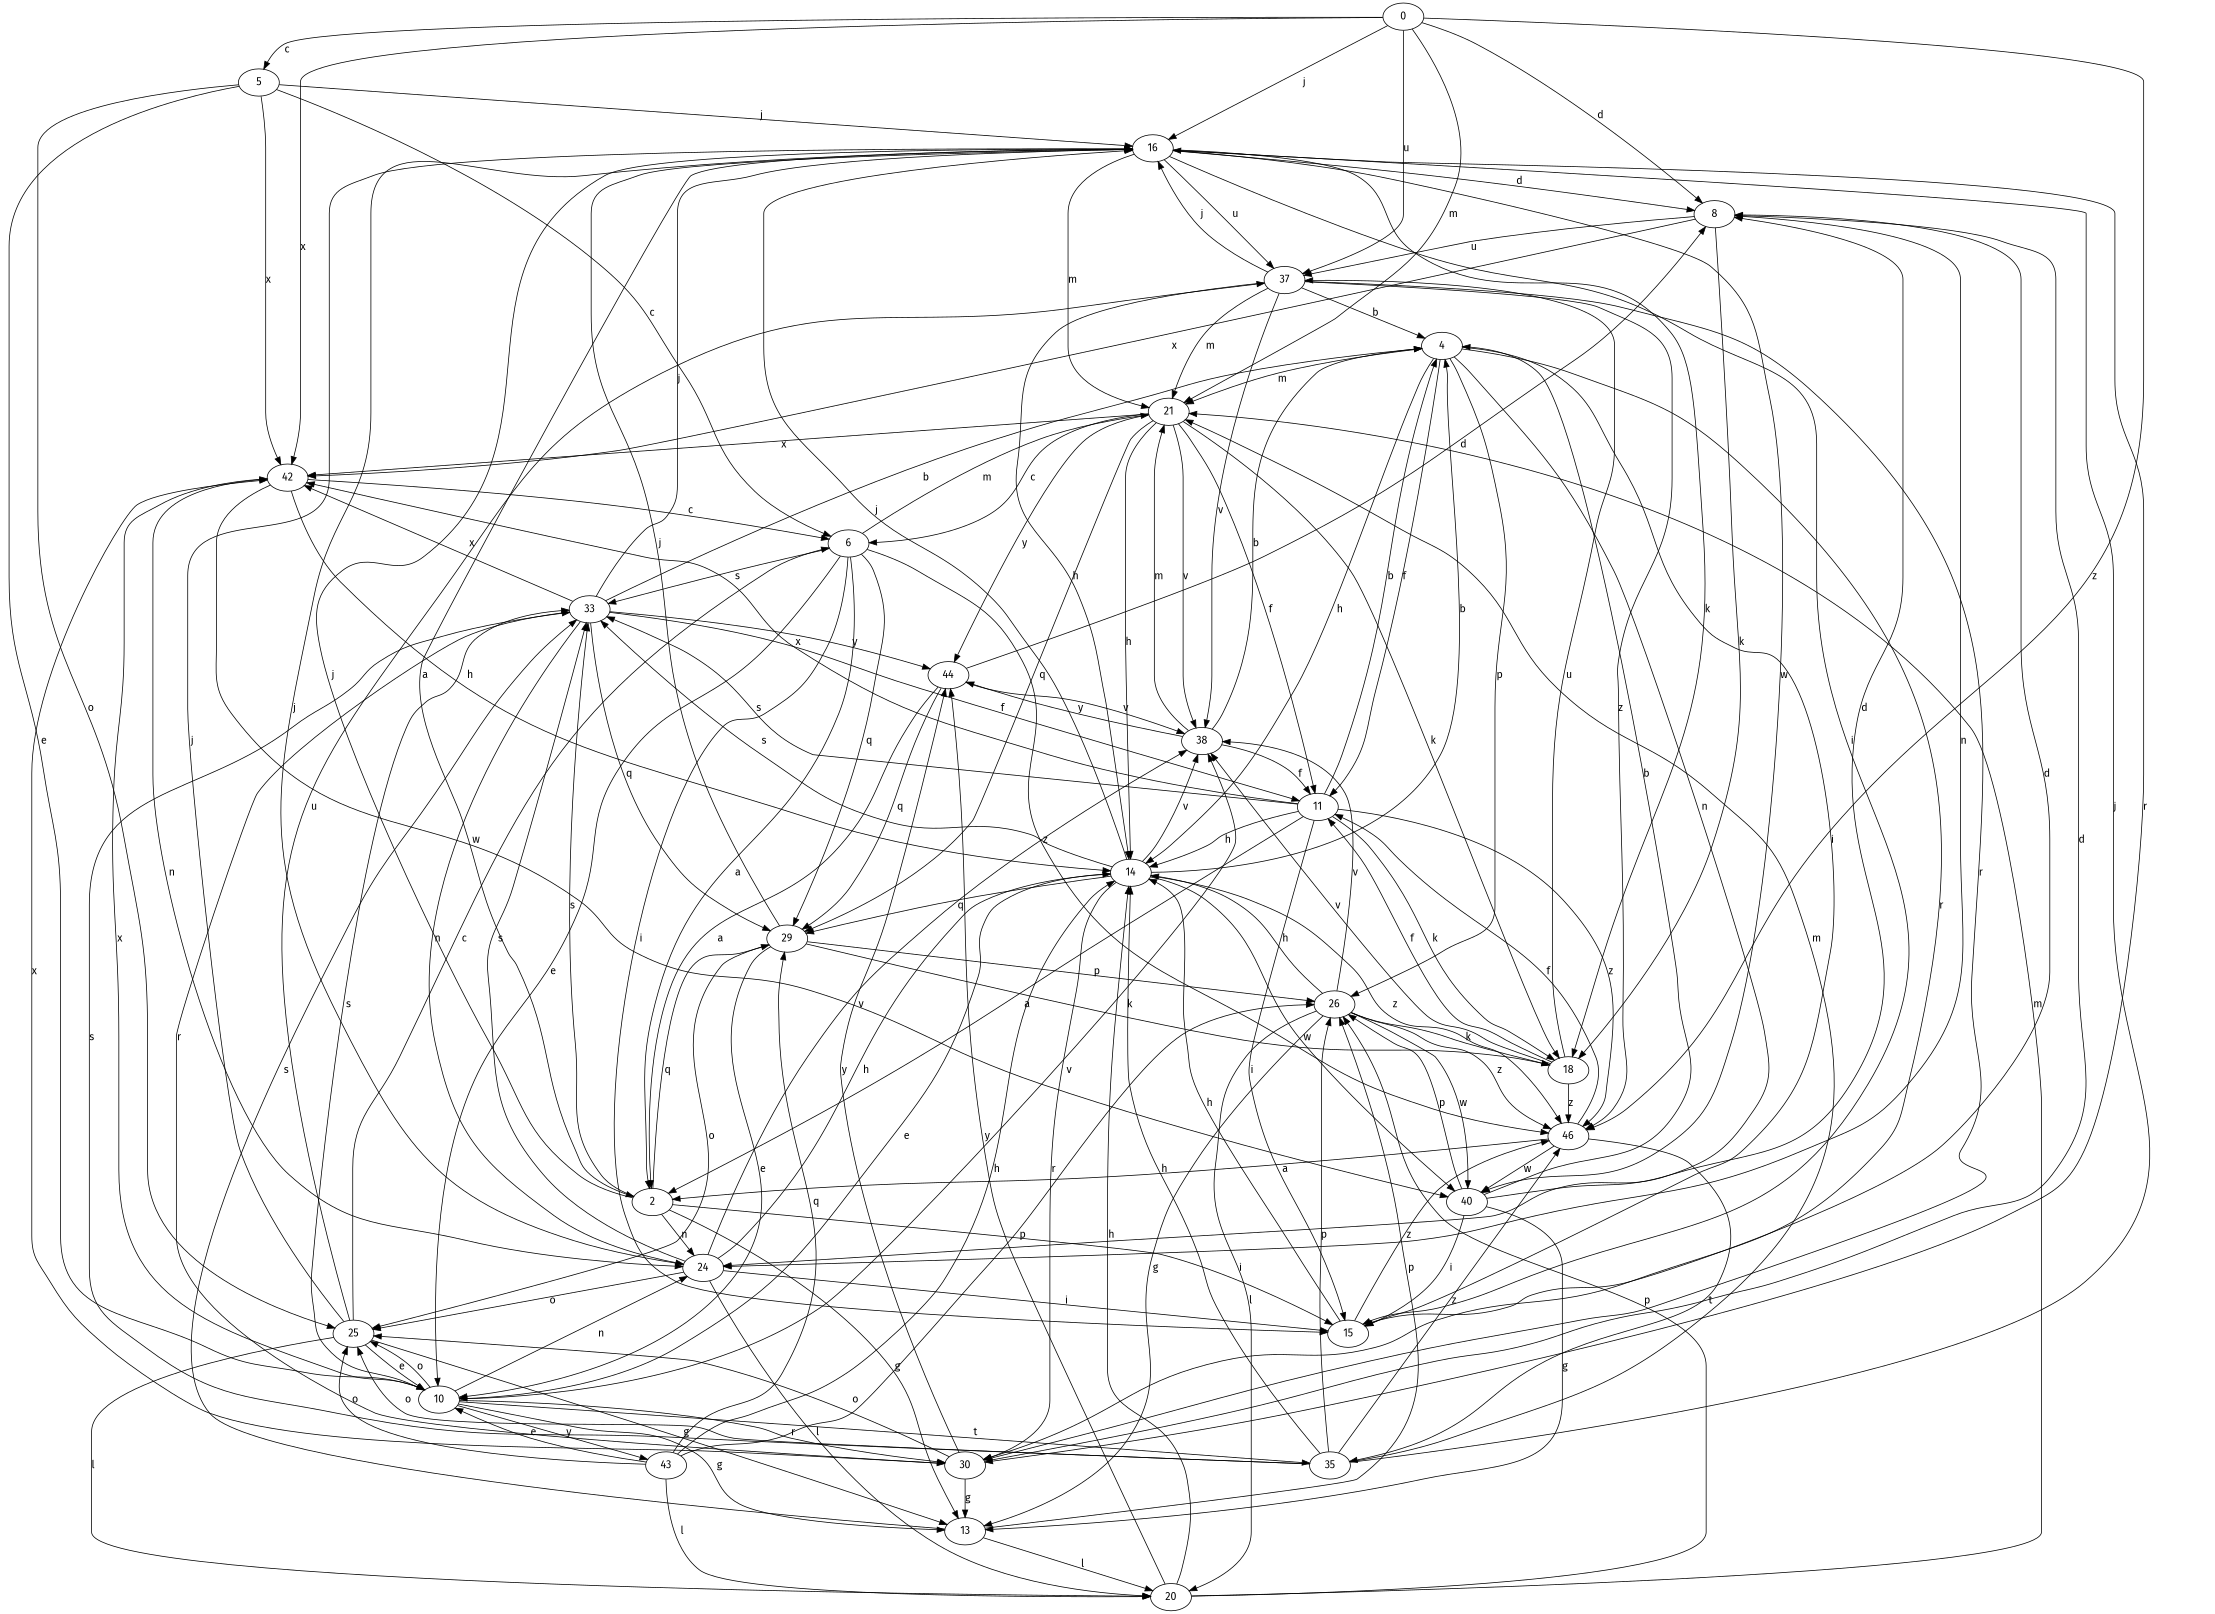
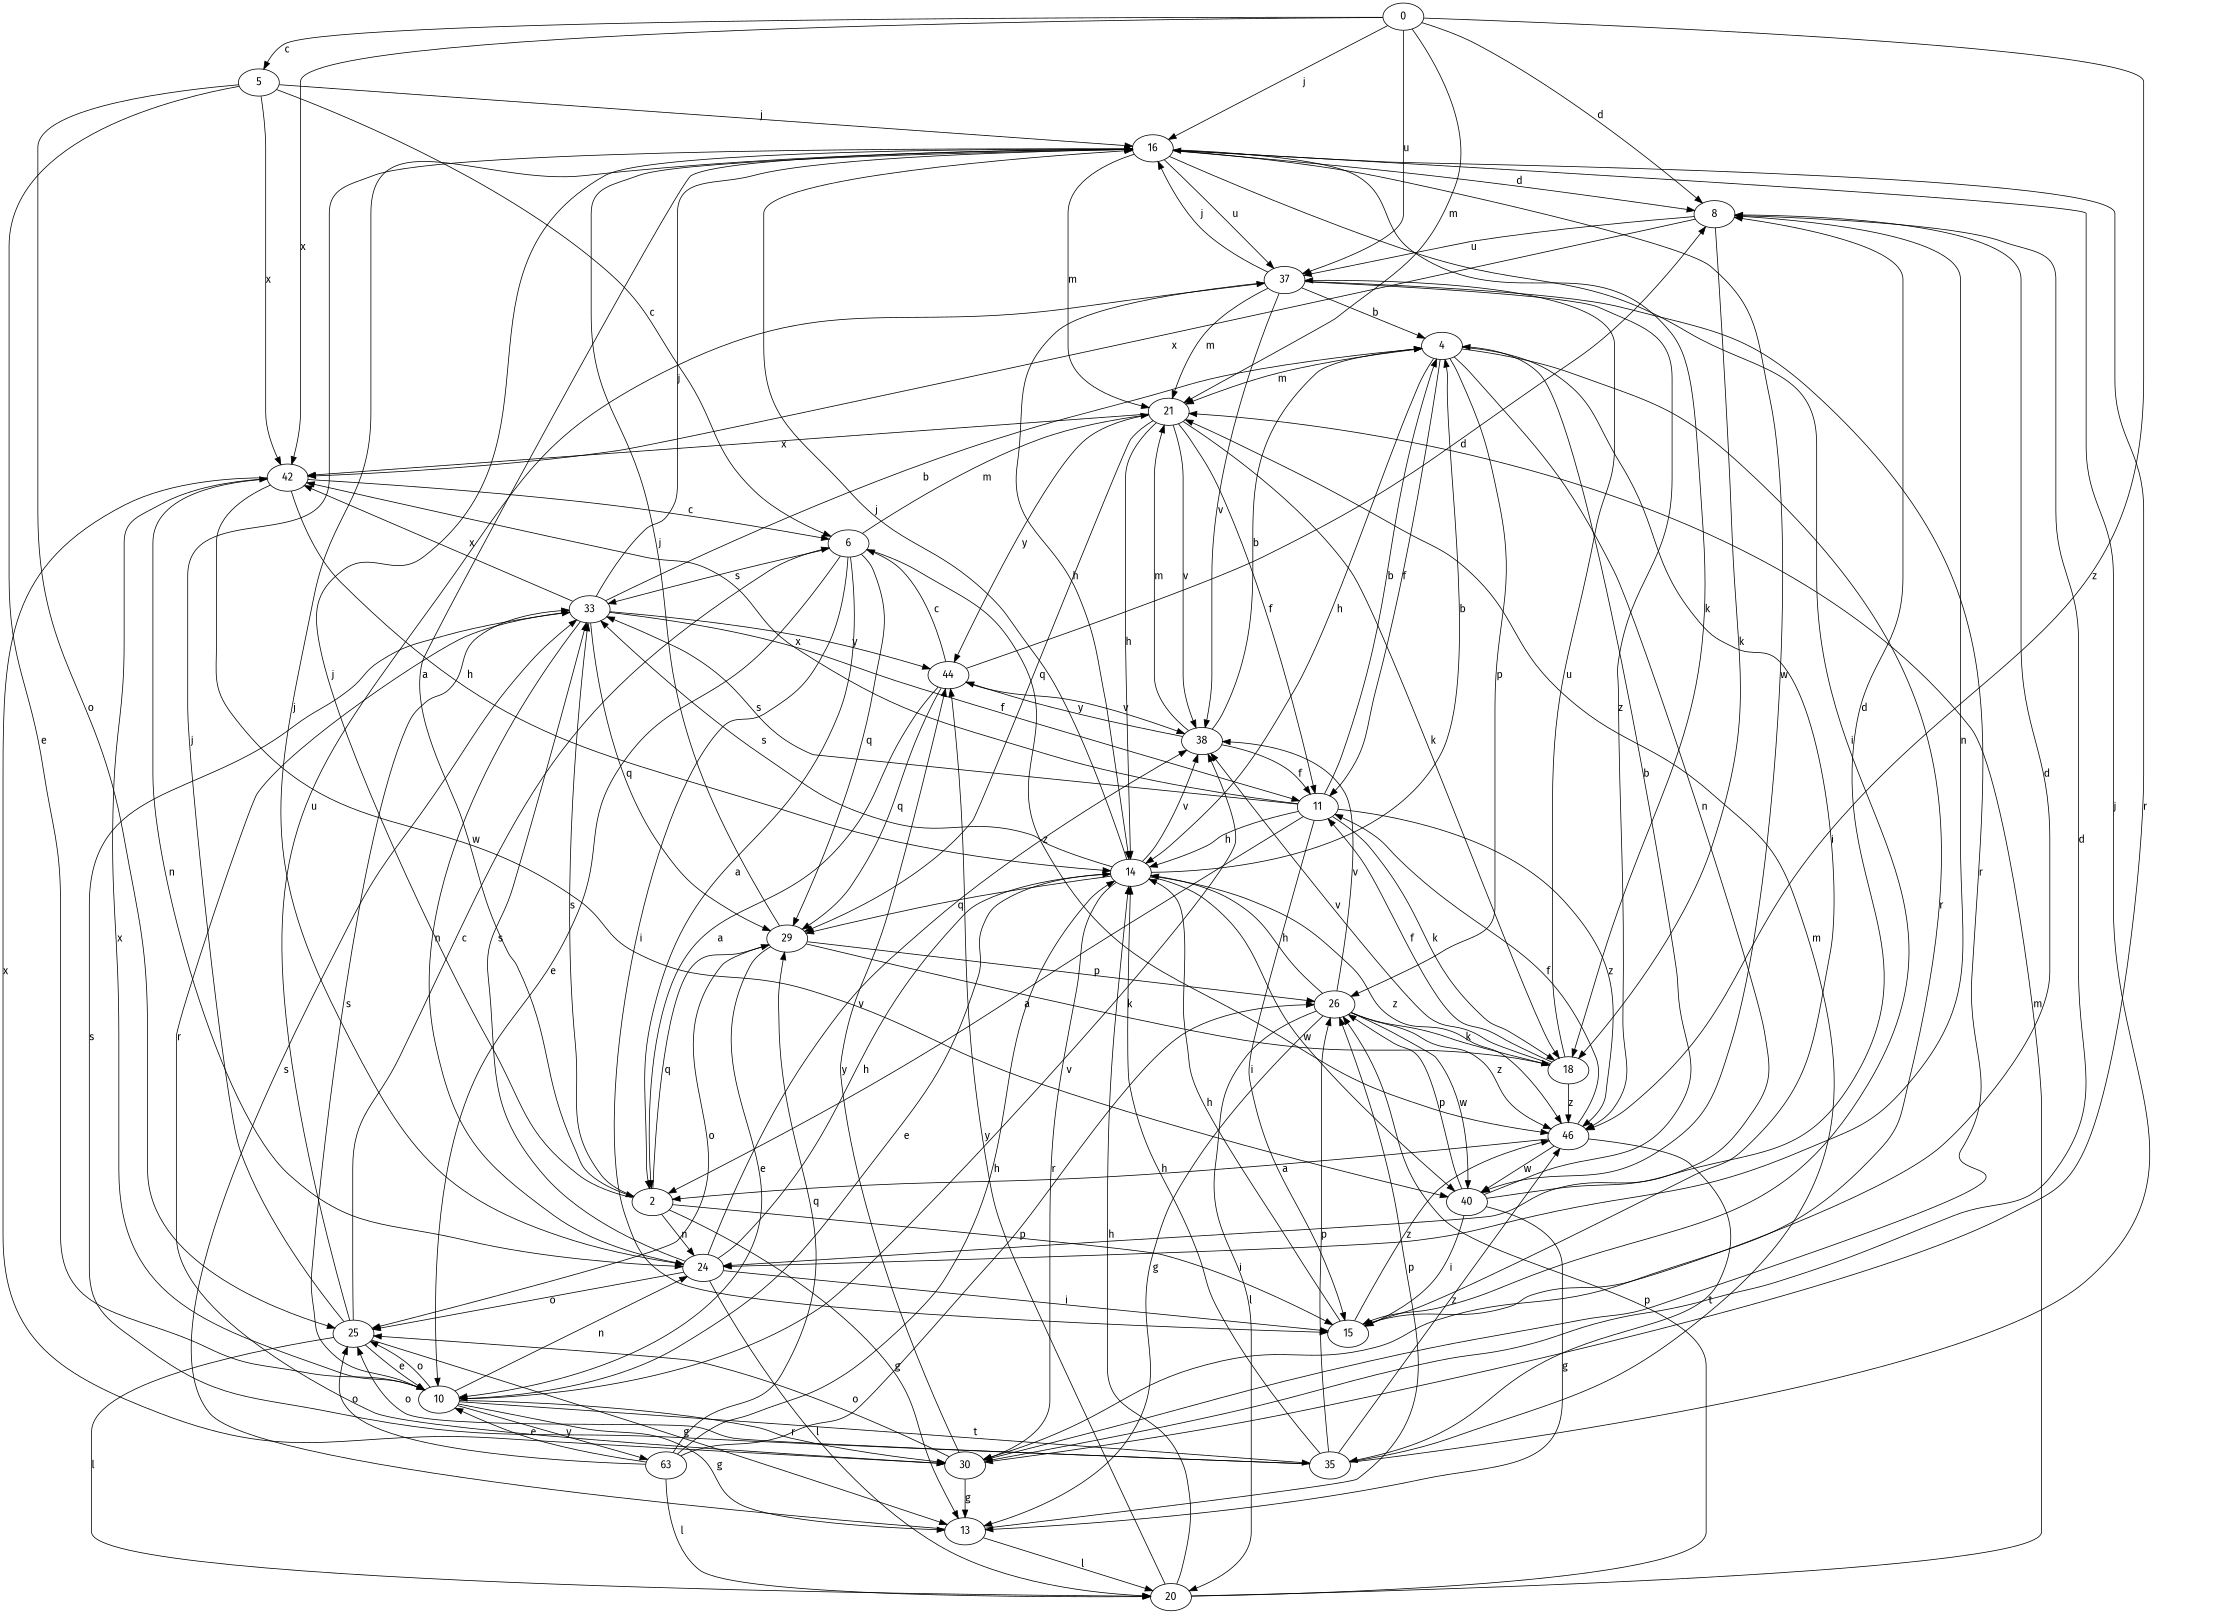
(1021, 479) -> (922, 598)
(55, 1289) -> (11, 1292)
(666, 1465) -> (666, 1465)
